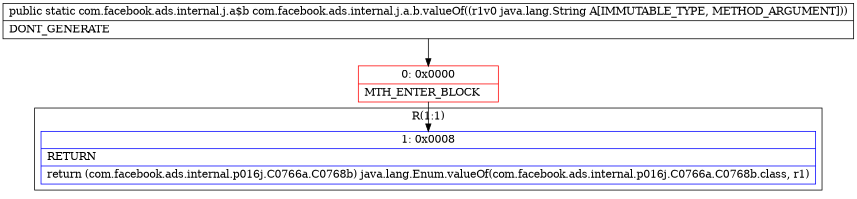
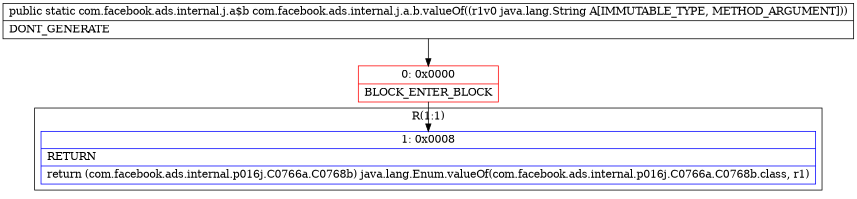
(422, 93) -> (428, 93)
